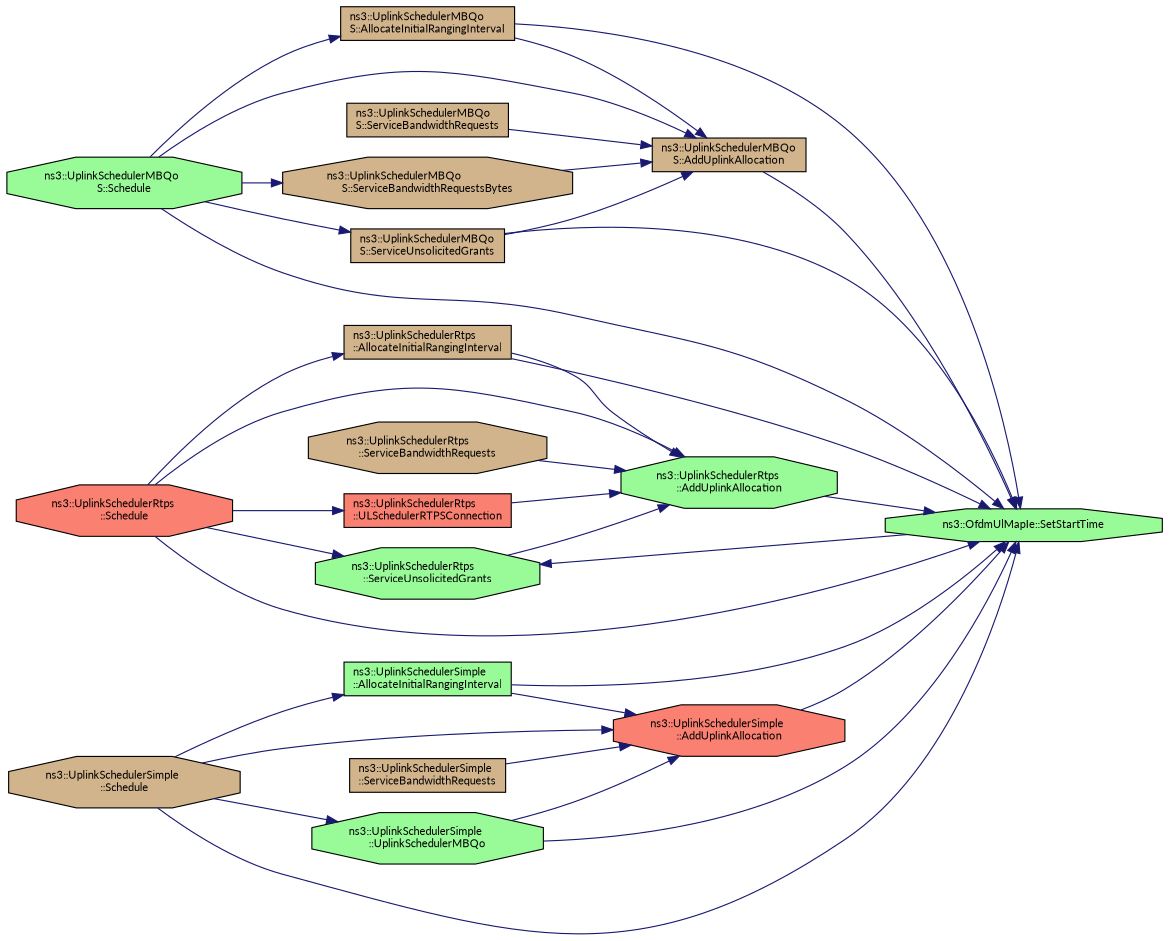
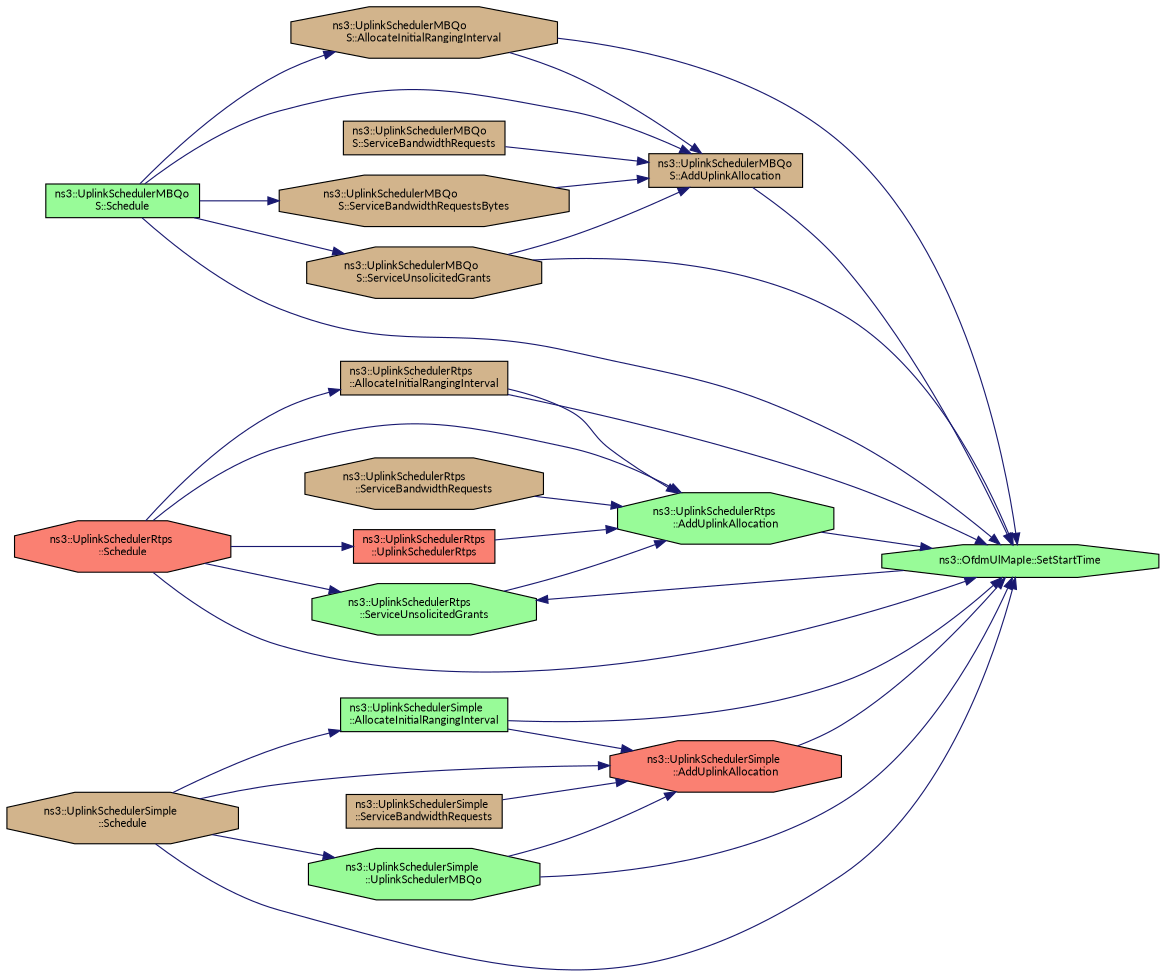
(428, 24) -> (424, 32)
(124, 183) -> (123, 201)
(428, 246) -> (424, 273)
(428, 511) -> (424, 546)
